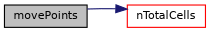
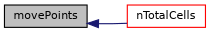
(102, 9) -> (113, 24)
